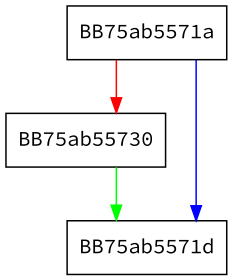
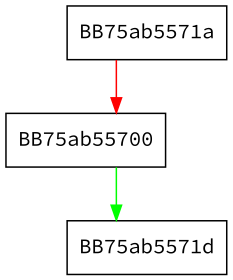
(196, 133) -> none
(86, 140) -> (86, 140)
